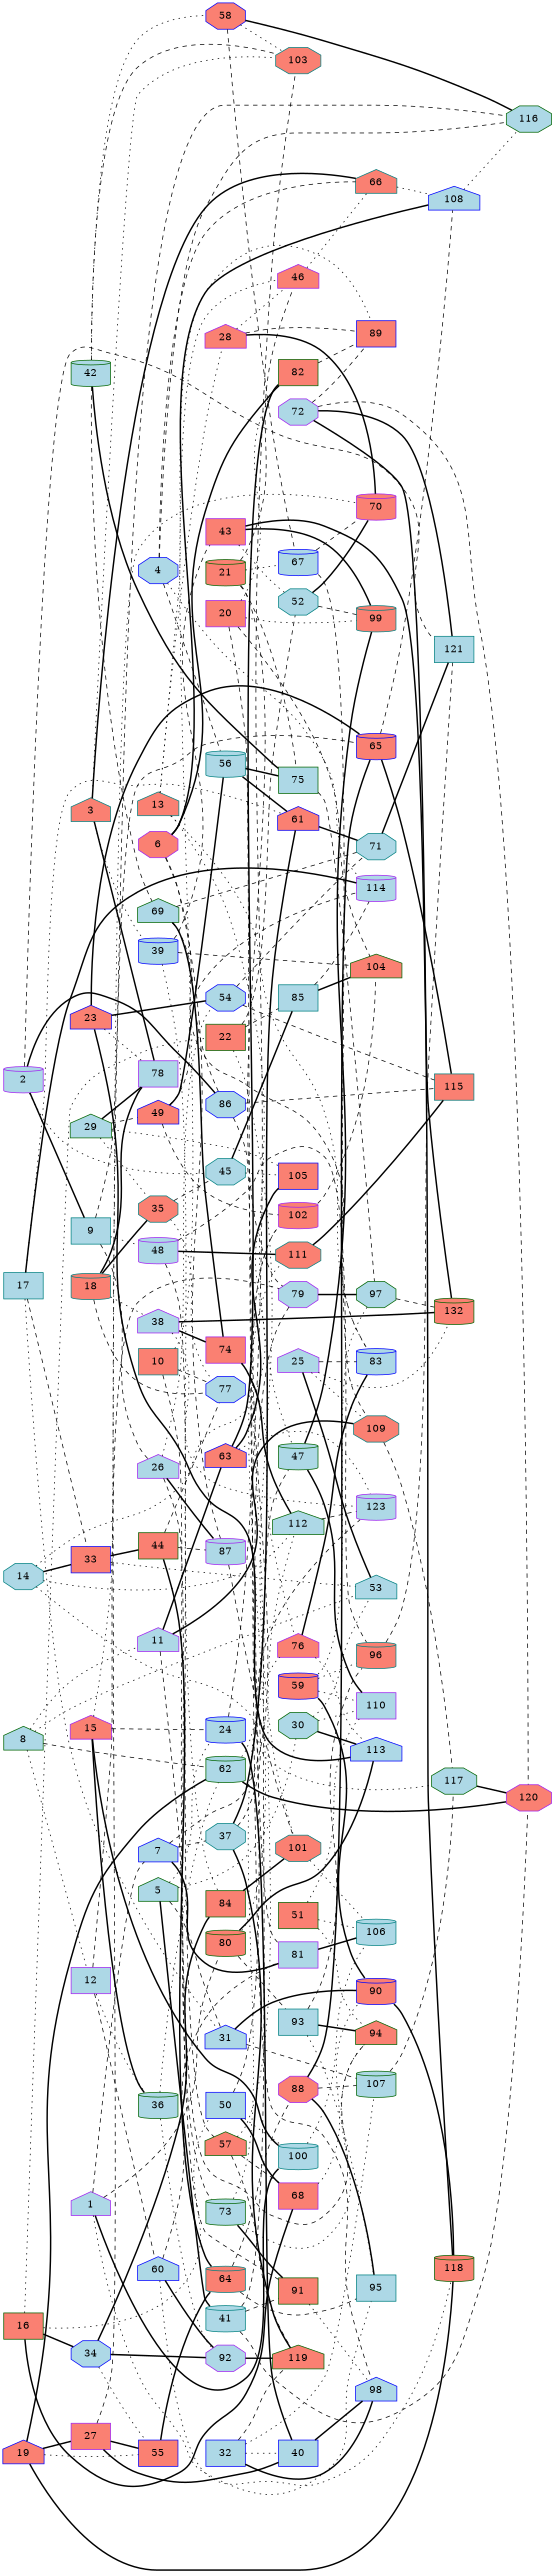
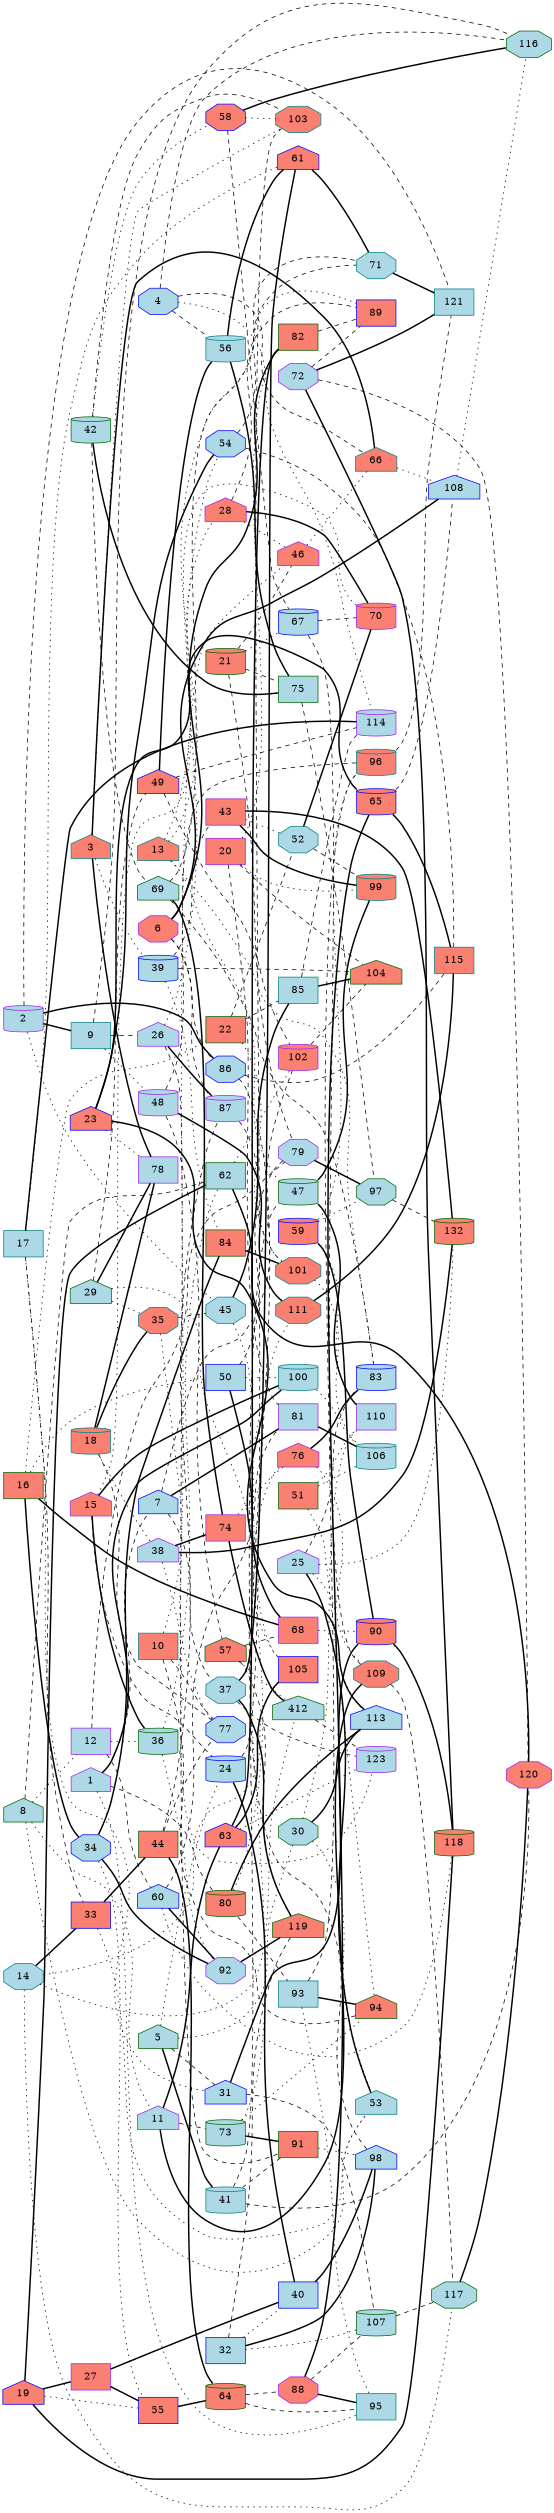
(298, 1524) -> (298, 1709)
(226, 1769) -> (226, 1176)
(114, 1816) -> none
(226, 2279) -> (226, 2397)
